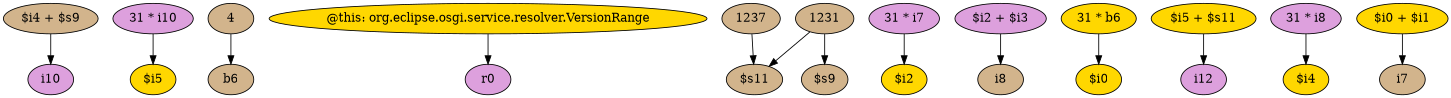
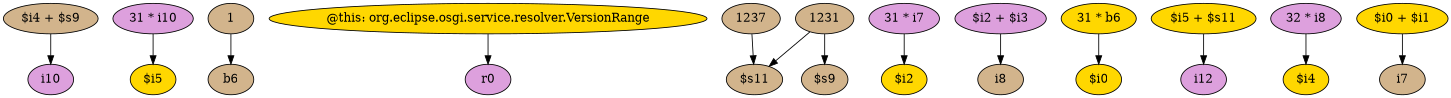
(231, 19) -> (231, 19)
(1306, 19) -> (1306, 19)
